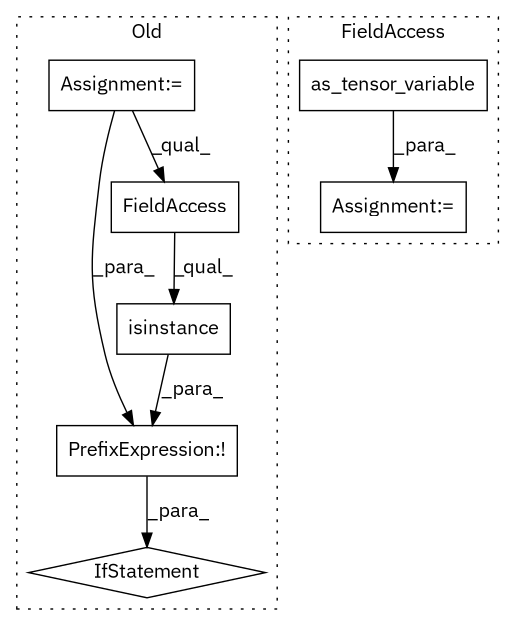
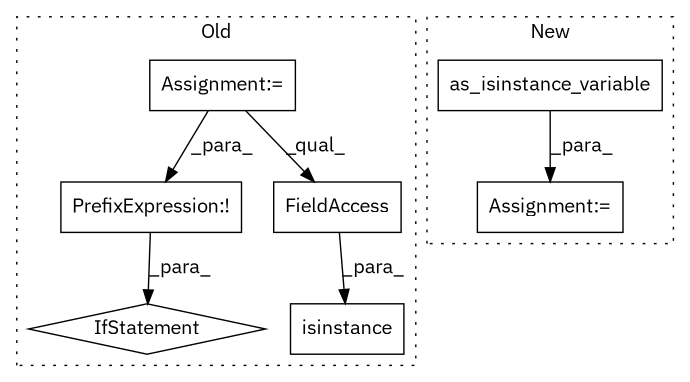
(393, 33) -> (550, 33)
(393, 85) -> (550, 85)
(204, 268) -> (374, 268)
(162, 383) -> none
